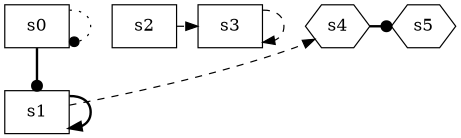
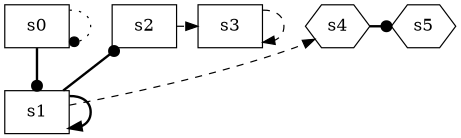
none -> (87, 72)
